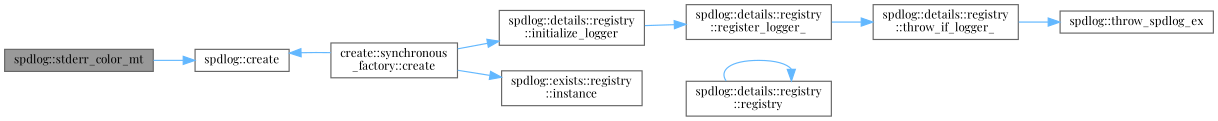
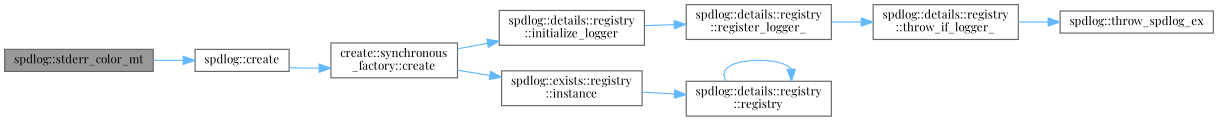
(316, 53) -> (304, 68)
none -> (658, 93)
